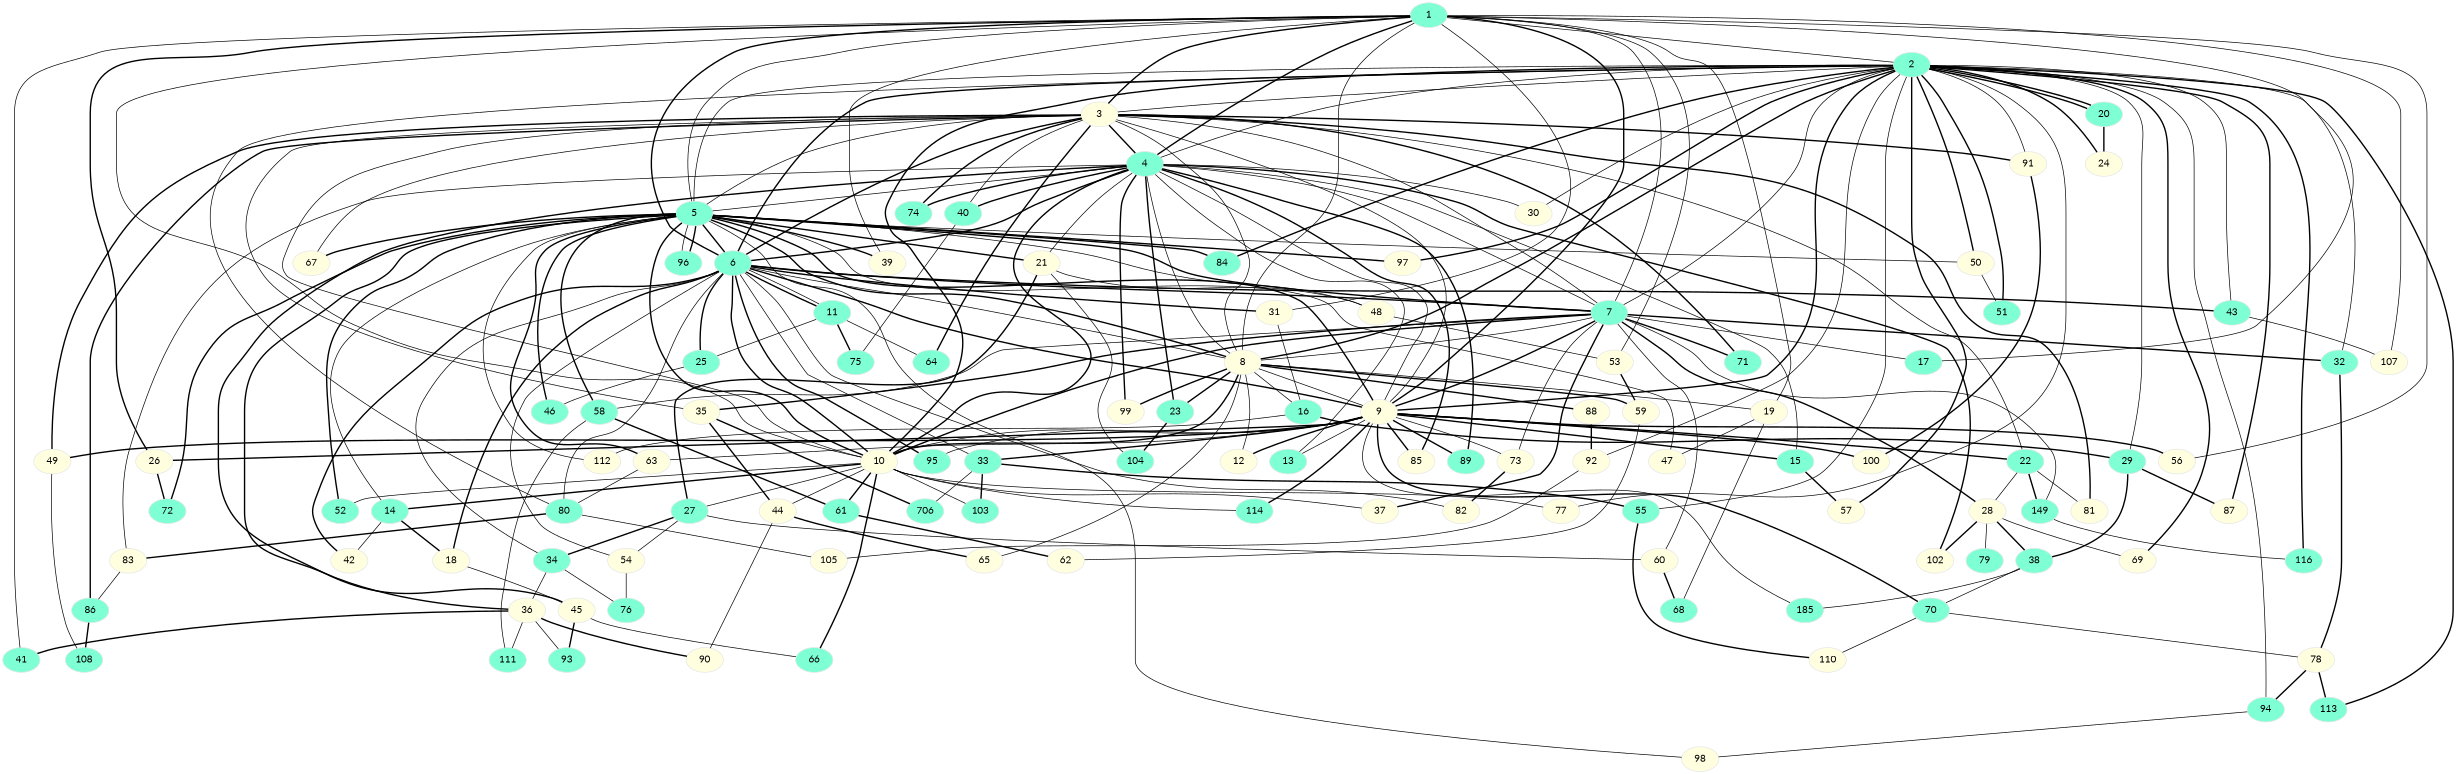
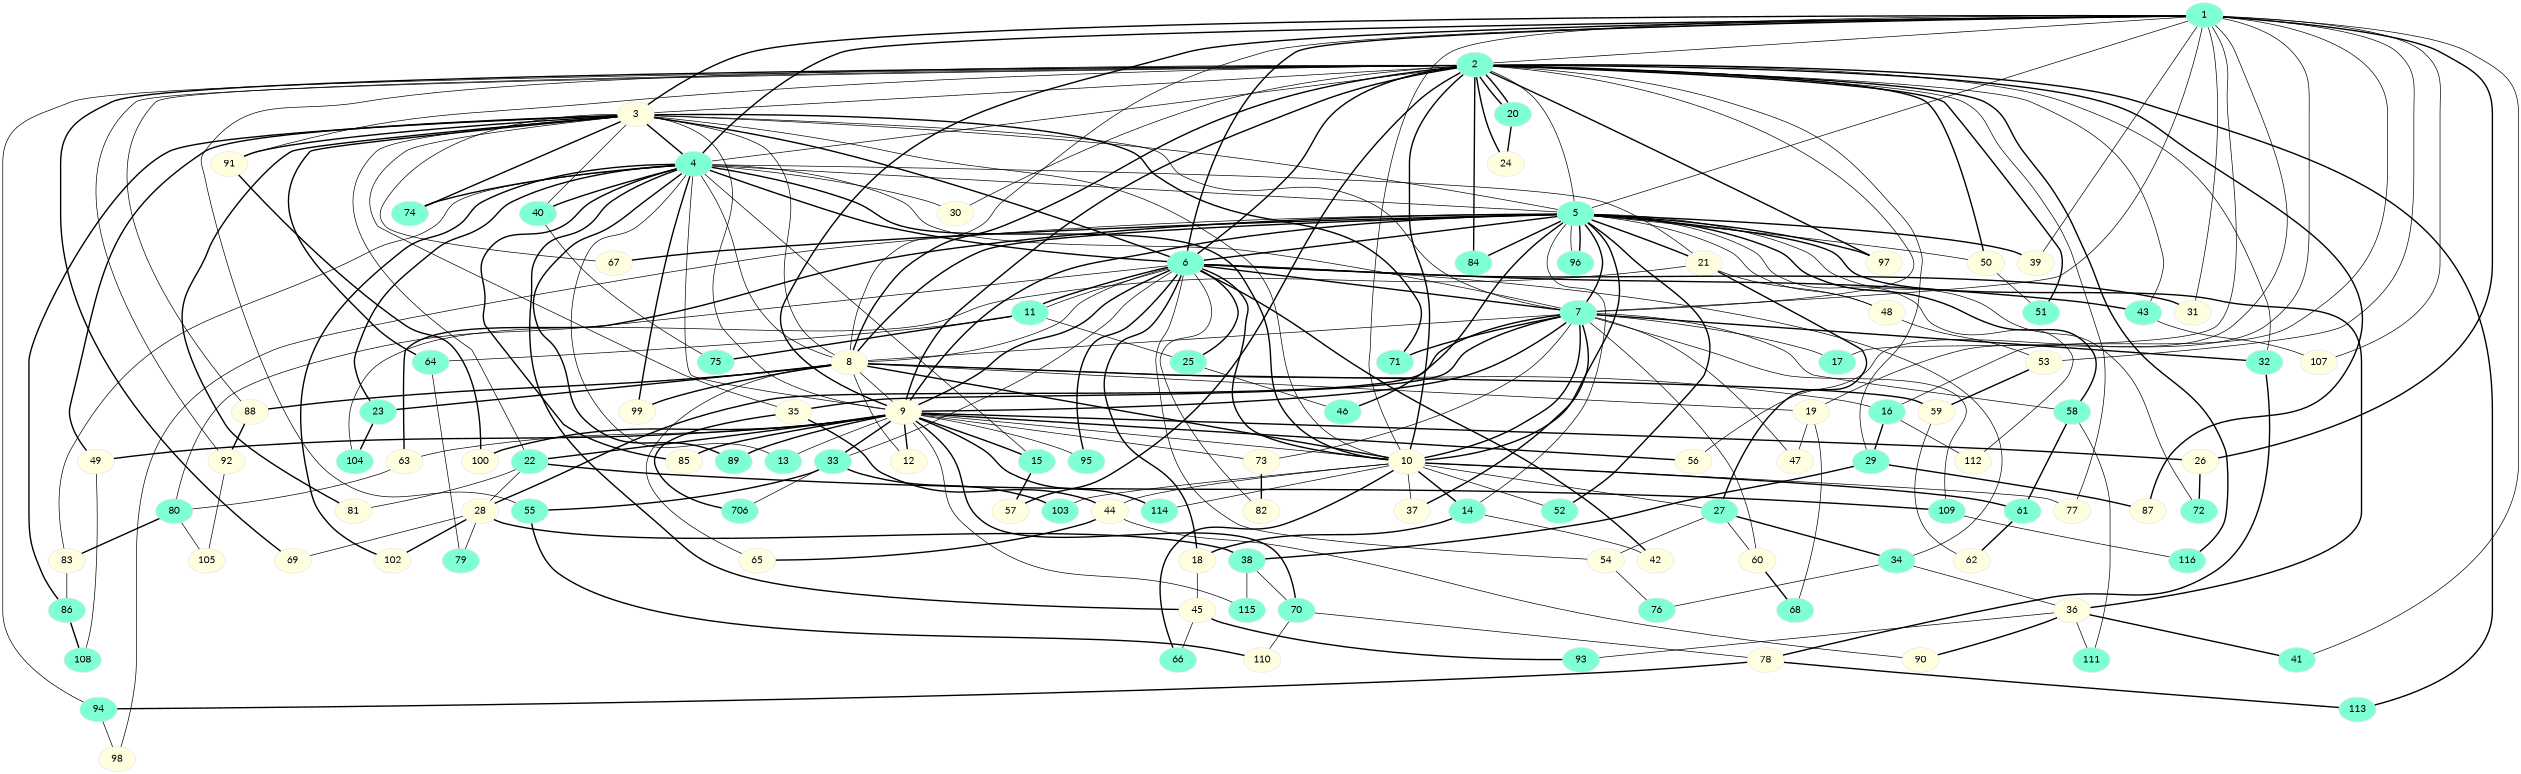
(798, 94) -> (637, 78)
(297, 295) -> (1970, 299)
(1340, 316) -> (1698, 363)
(1289, 362) -> (2331, 298)
none -> (446, 462)
(2040, 511) -> (1947, 511)
(1805, 610) -> (1247, 610)
